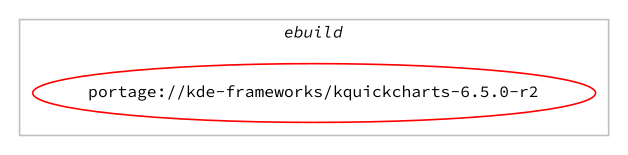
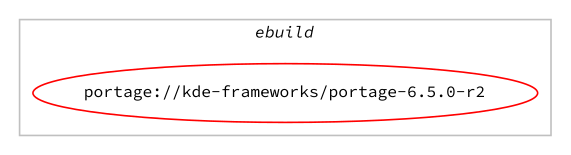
(314, 93) -> (285, 93)
